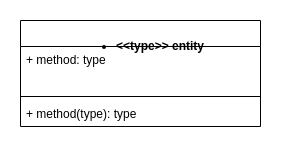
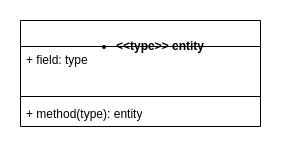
(69, 61) -> (62, 61)
(89, 115) -> (94, 115)
